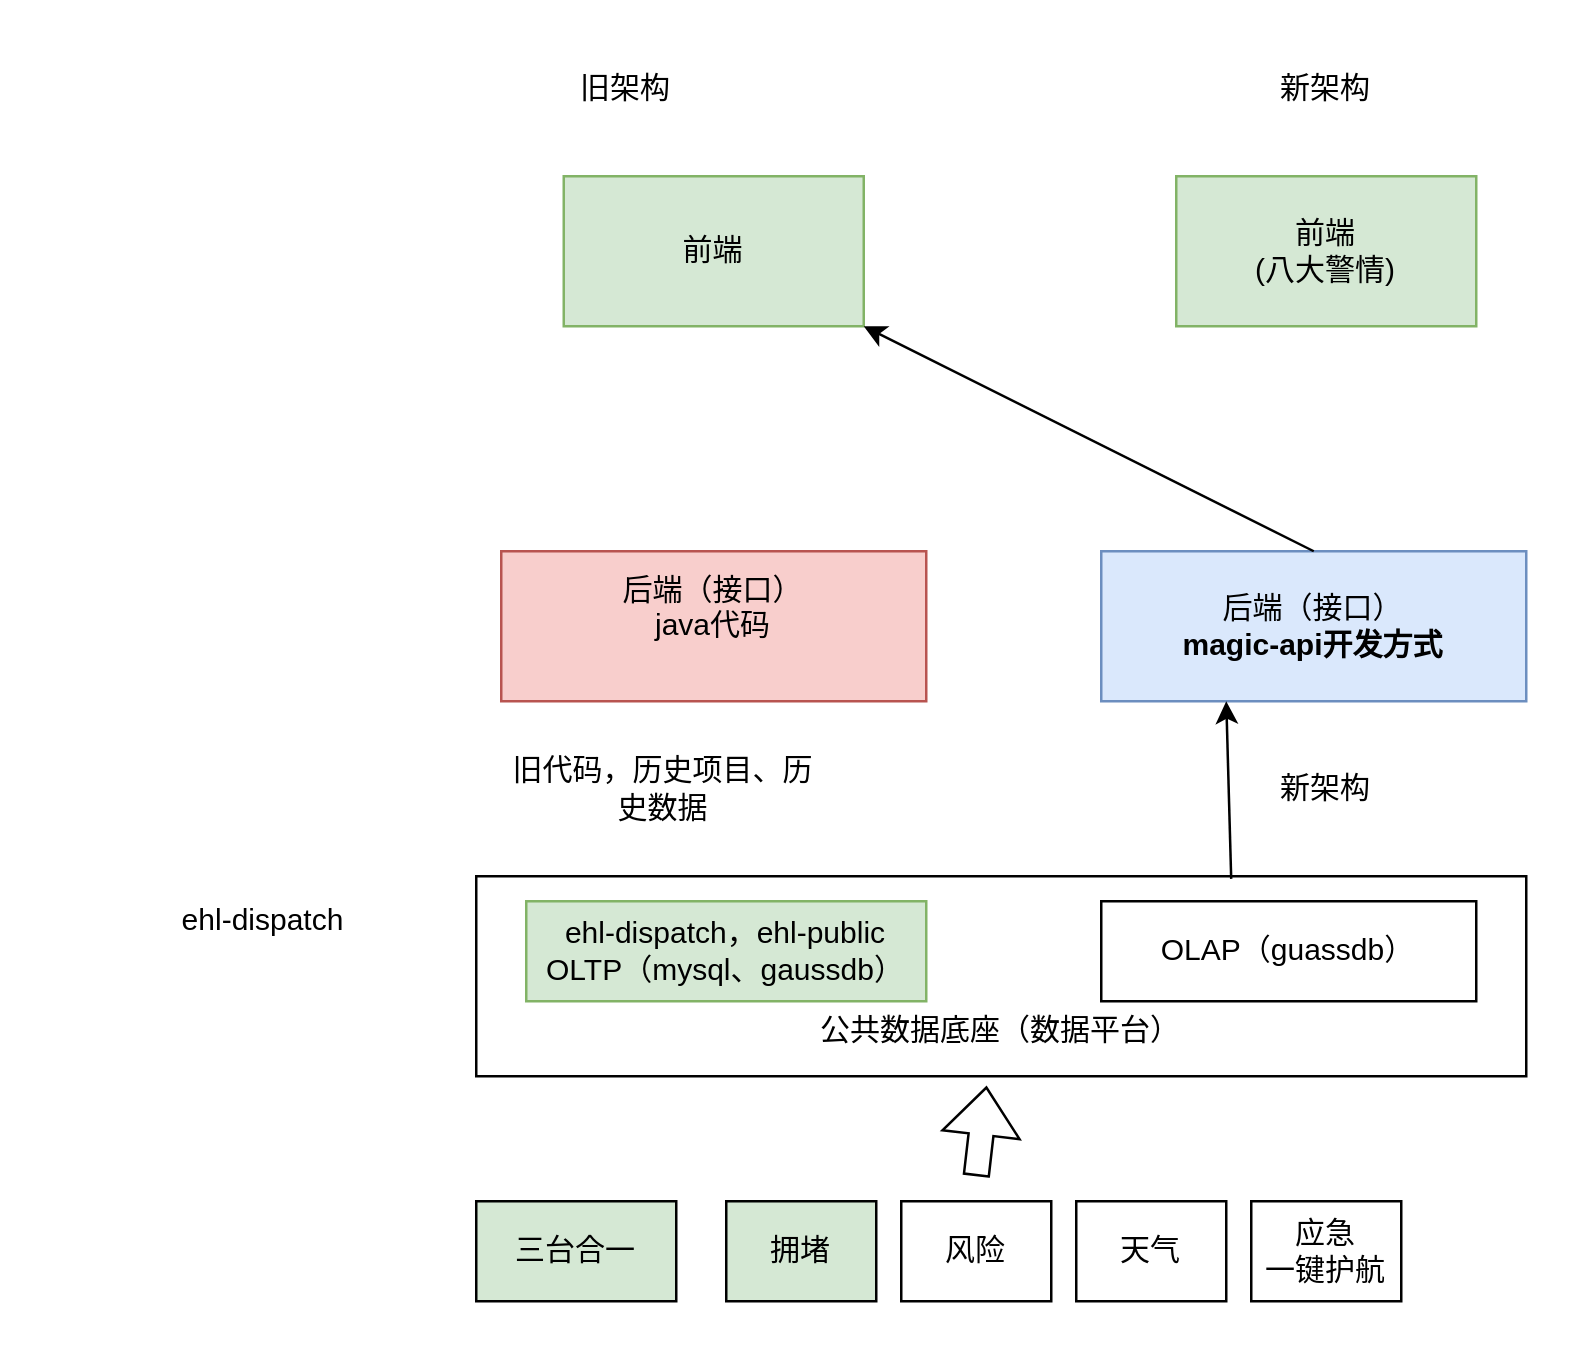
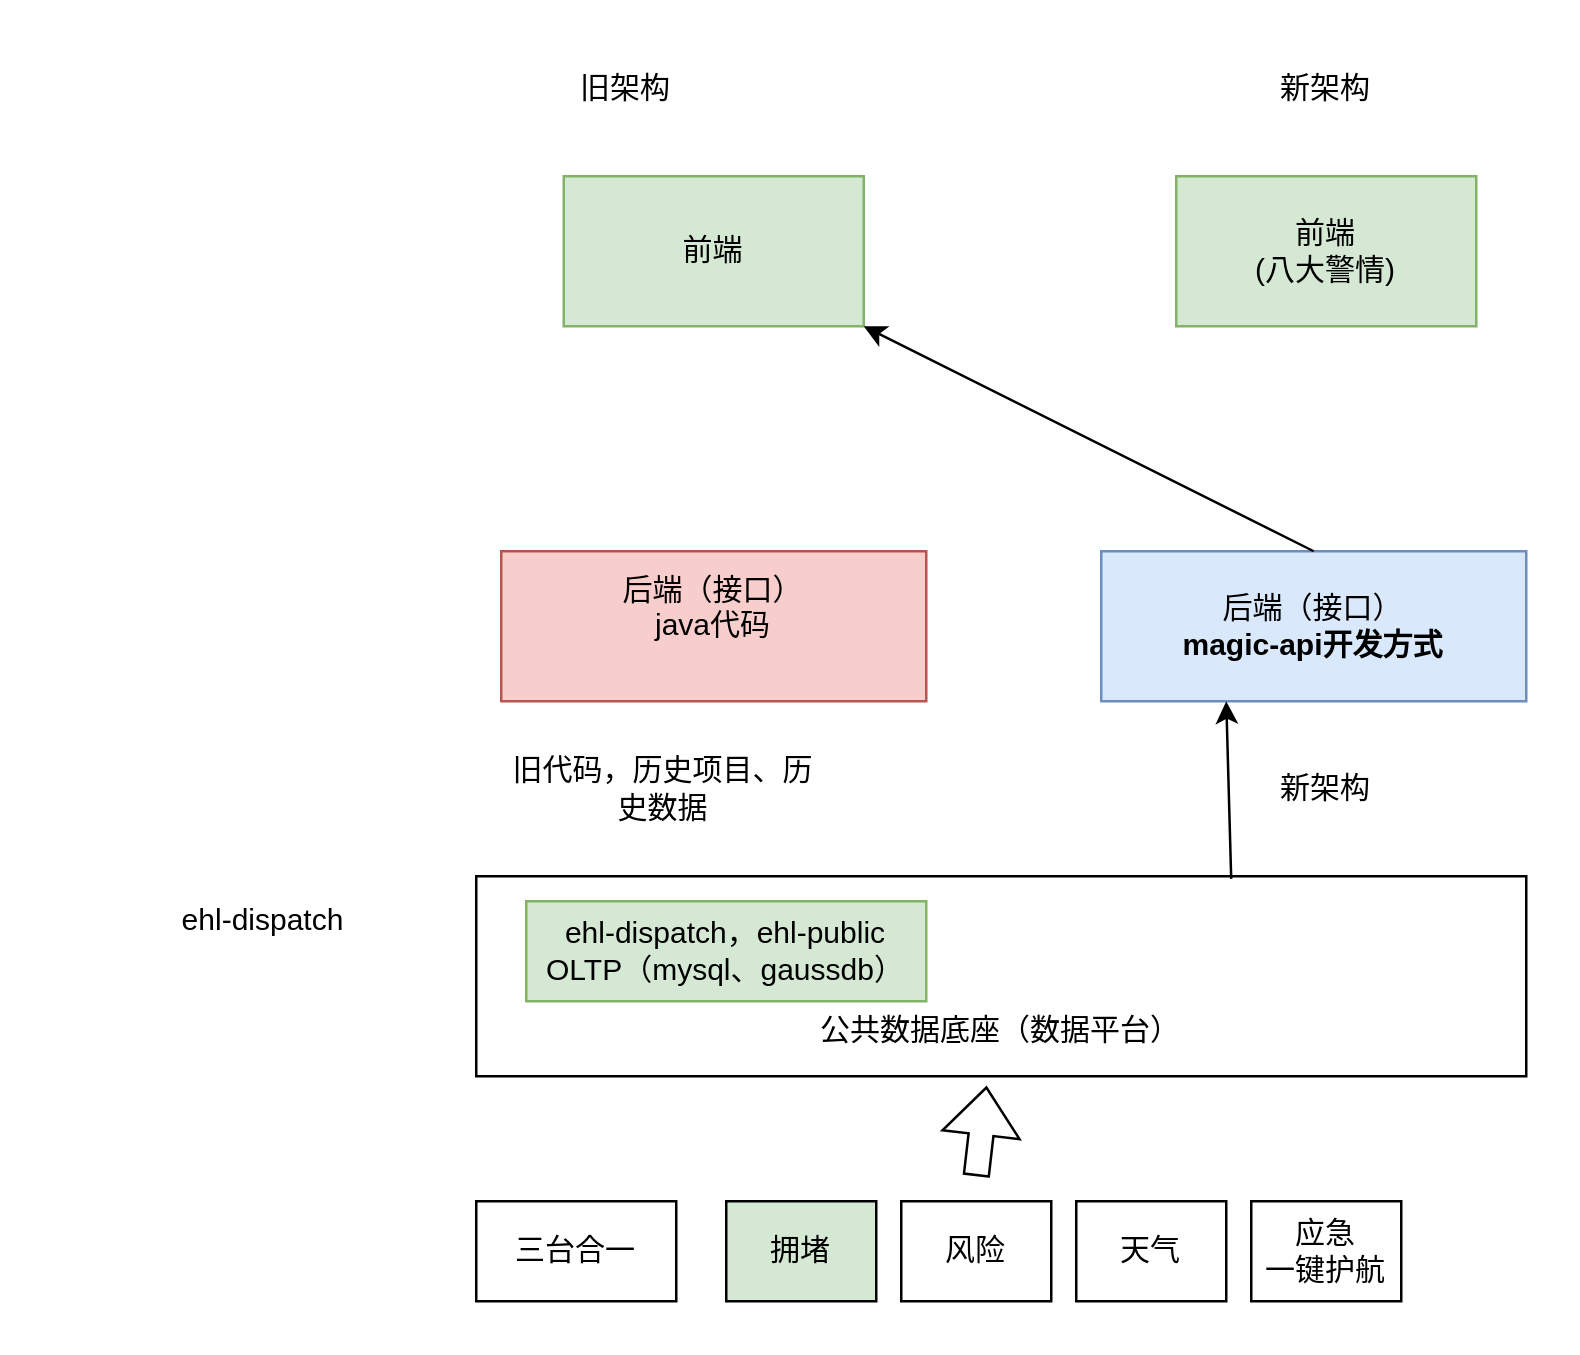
(1289, 951) -> none
(576, 1251) -> (576, 1251)
